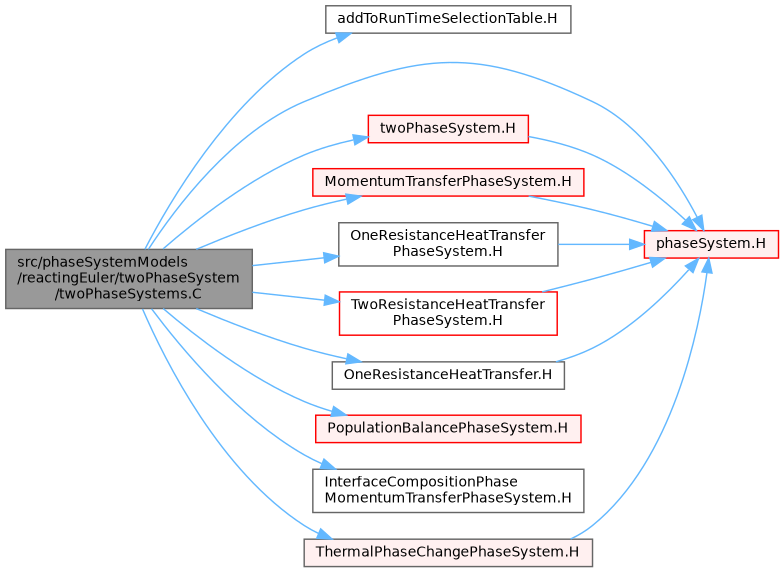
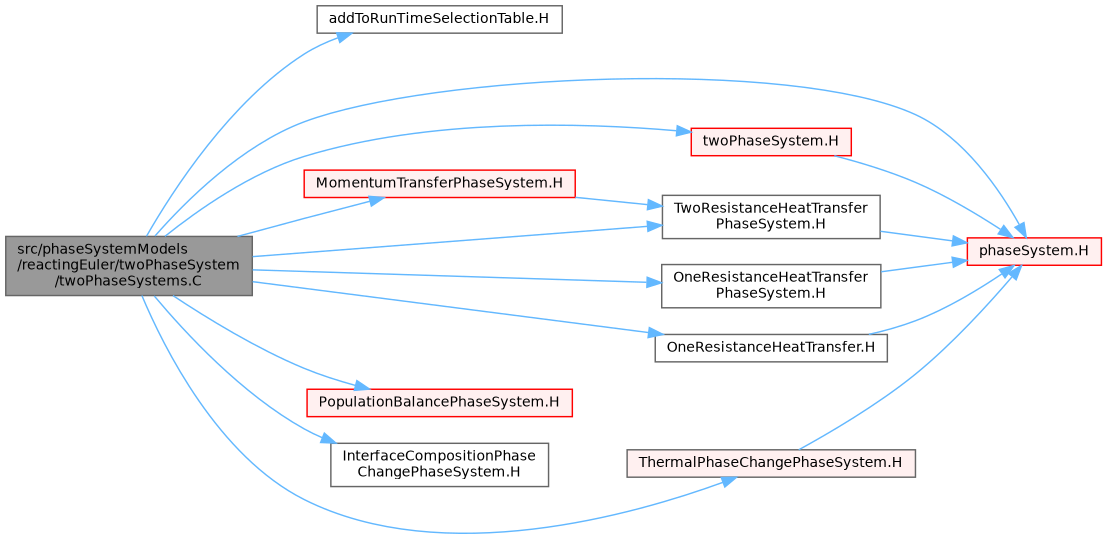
(591, 209) -> (612, 201)
(448, 314) -> (771, 217)
(448, 491) -> (440, 465)
